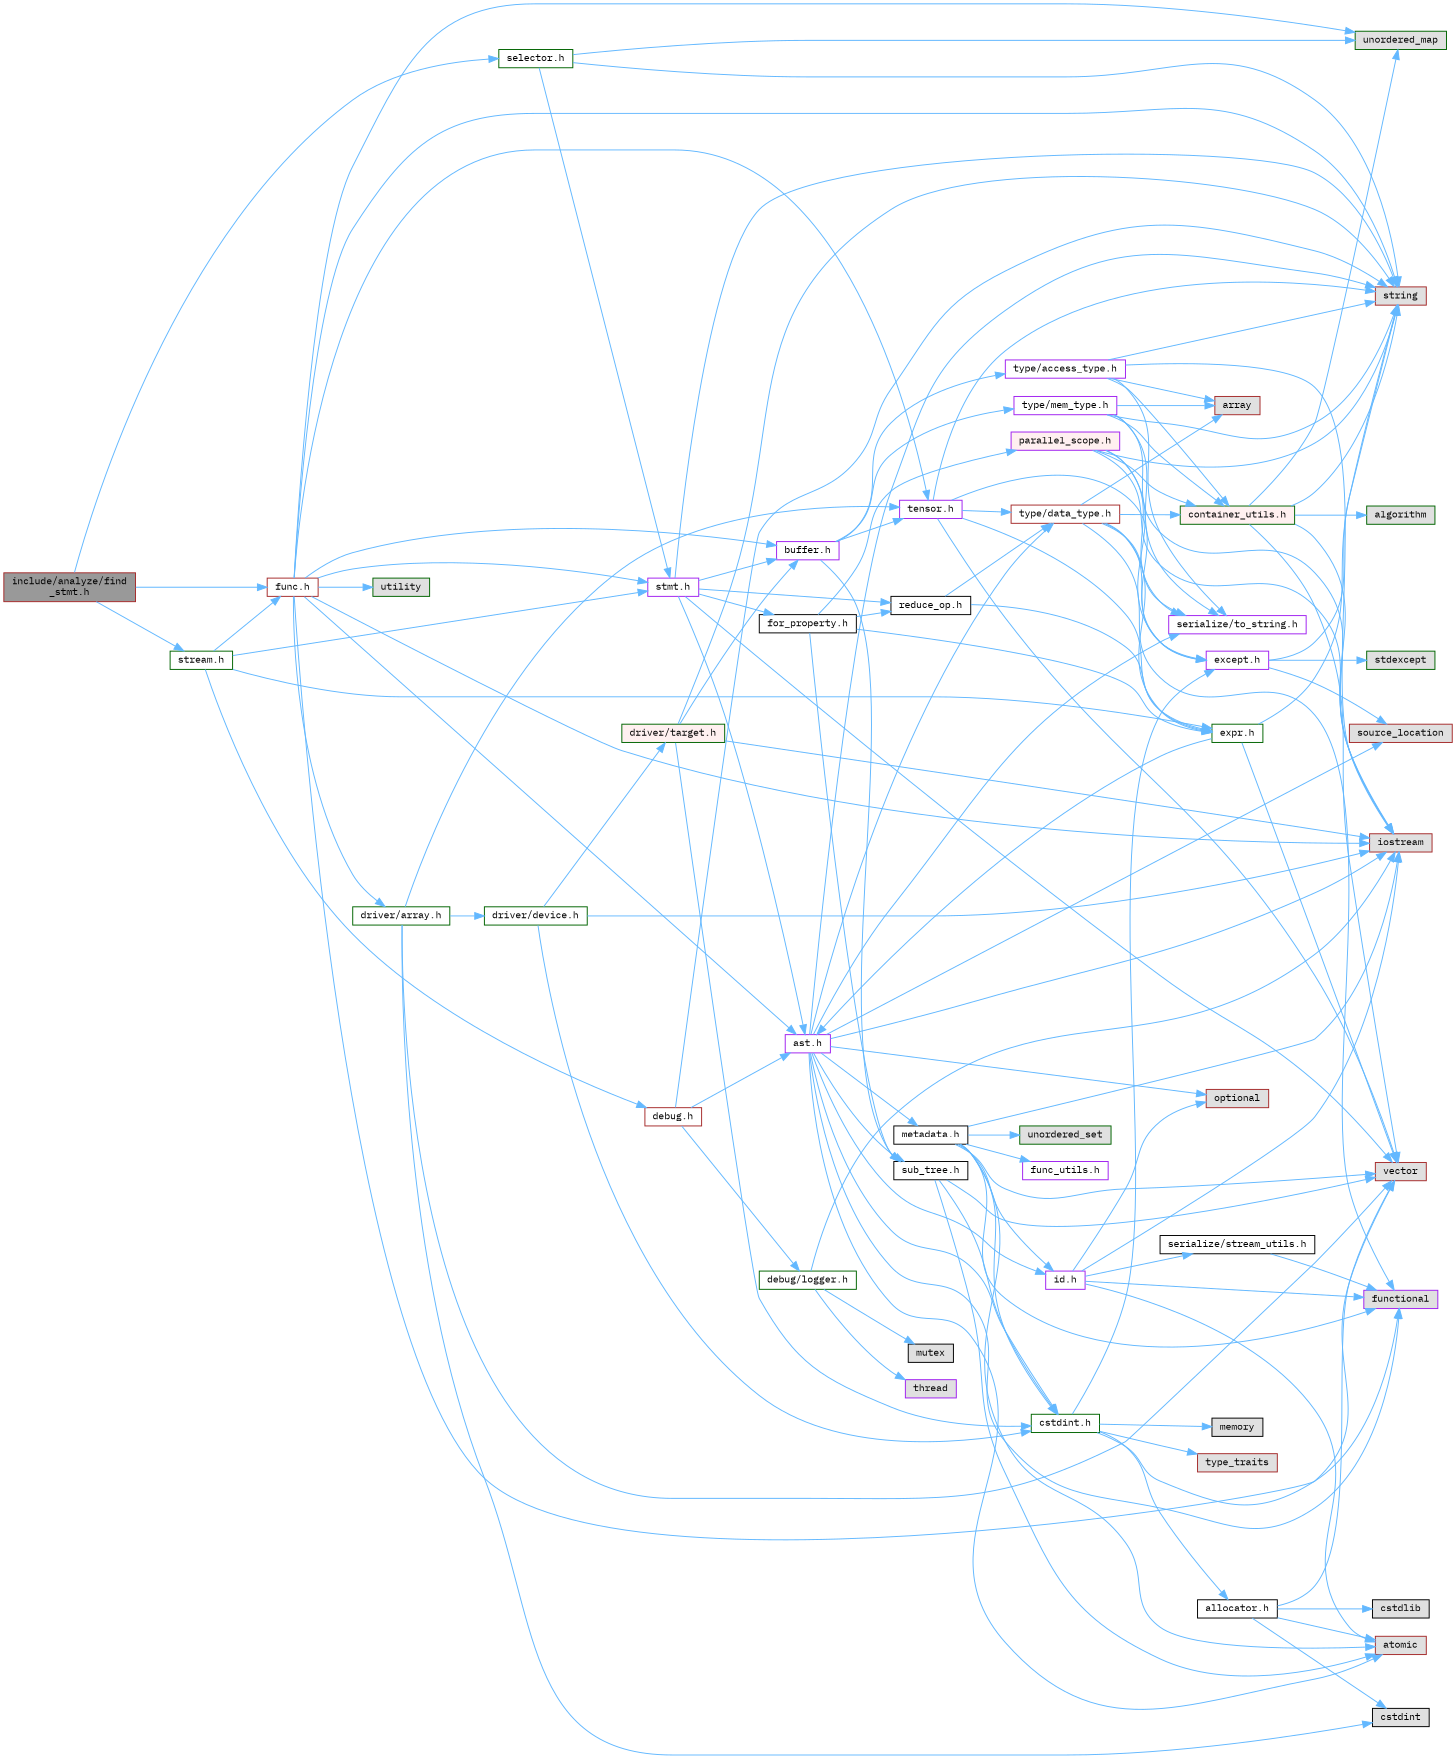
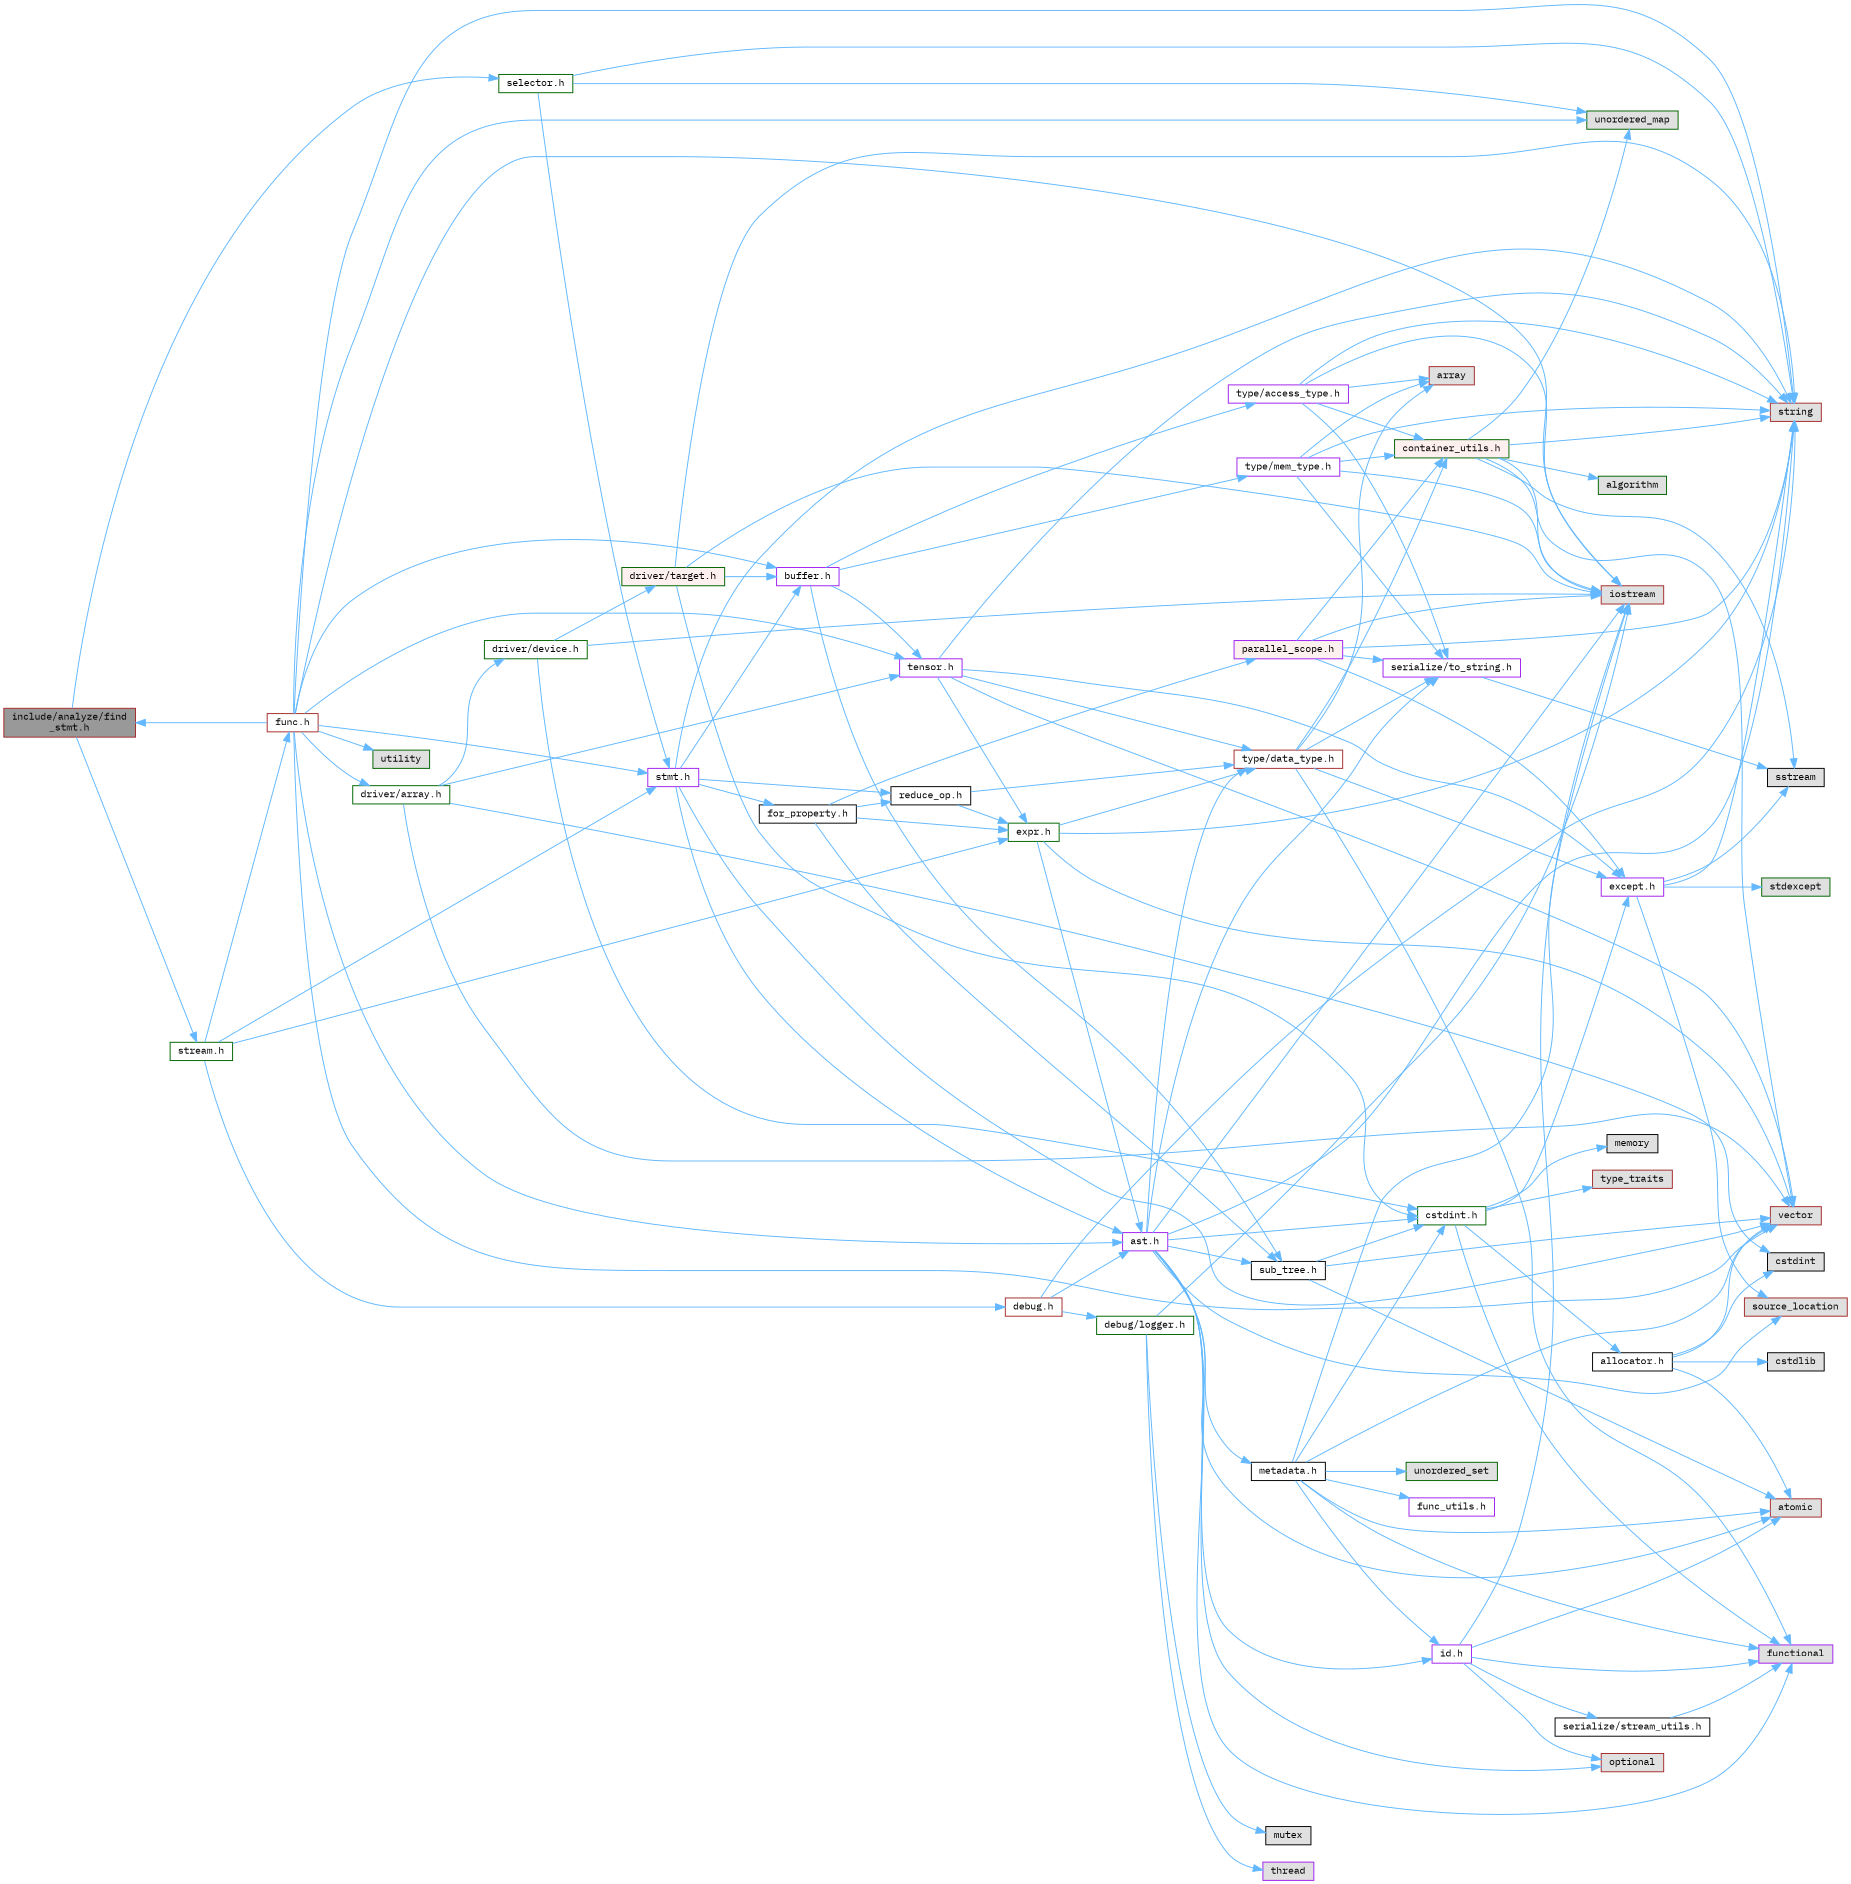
(196, 587) -> (206, 723)
(1140, 636) -> (1153, 798)
none -> (1796, 778)
